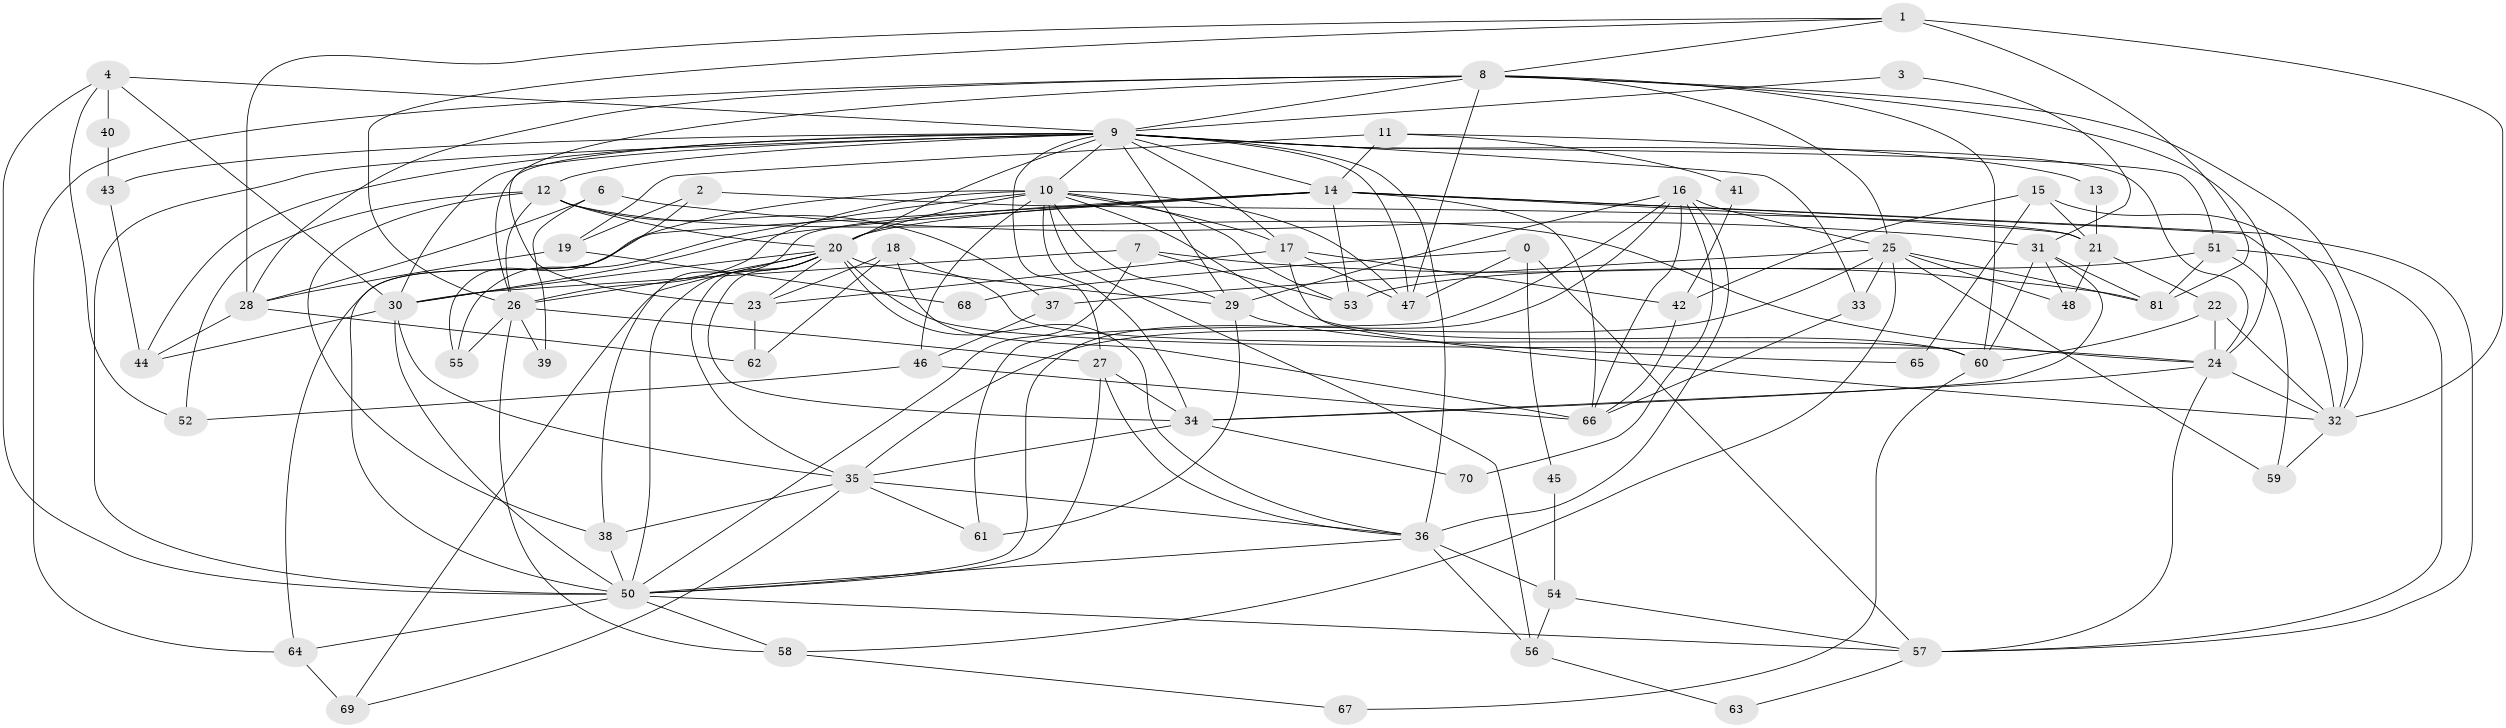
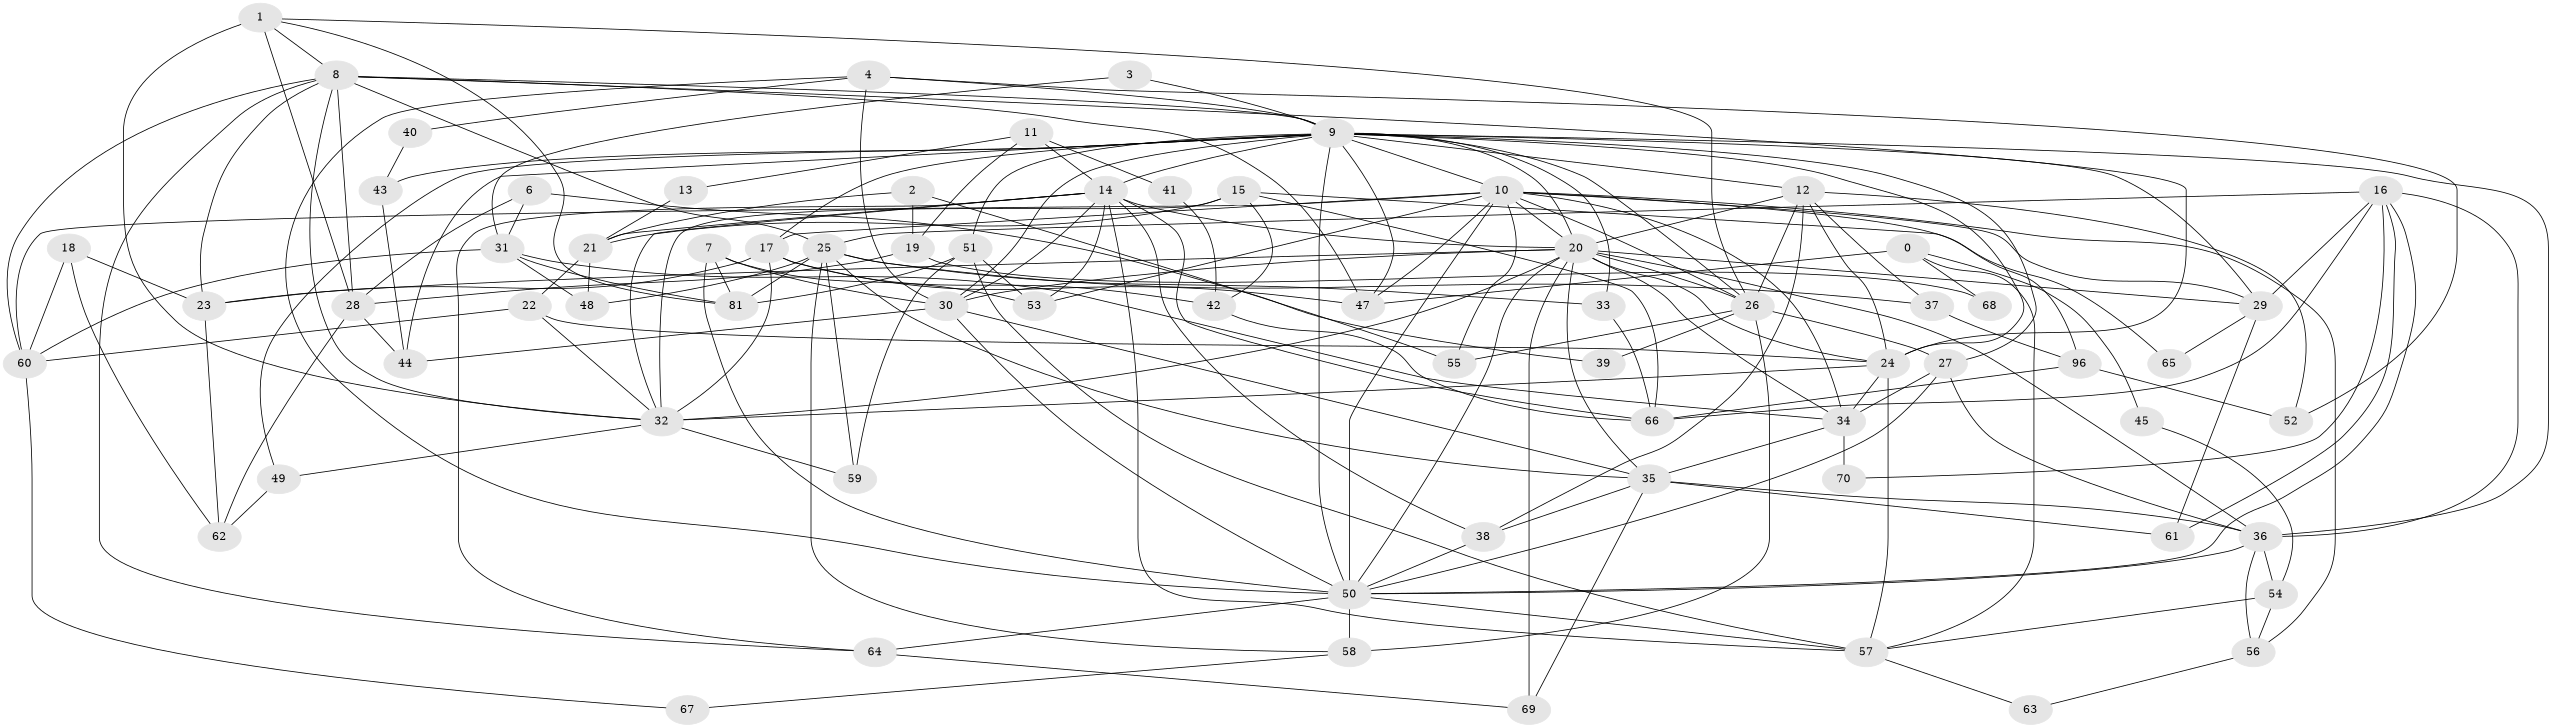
(1218, 359) -> (1531, 261)
(921, 364) -> (2080, 364)
none -> (1129, 373)
none -> (279, 479)
